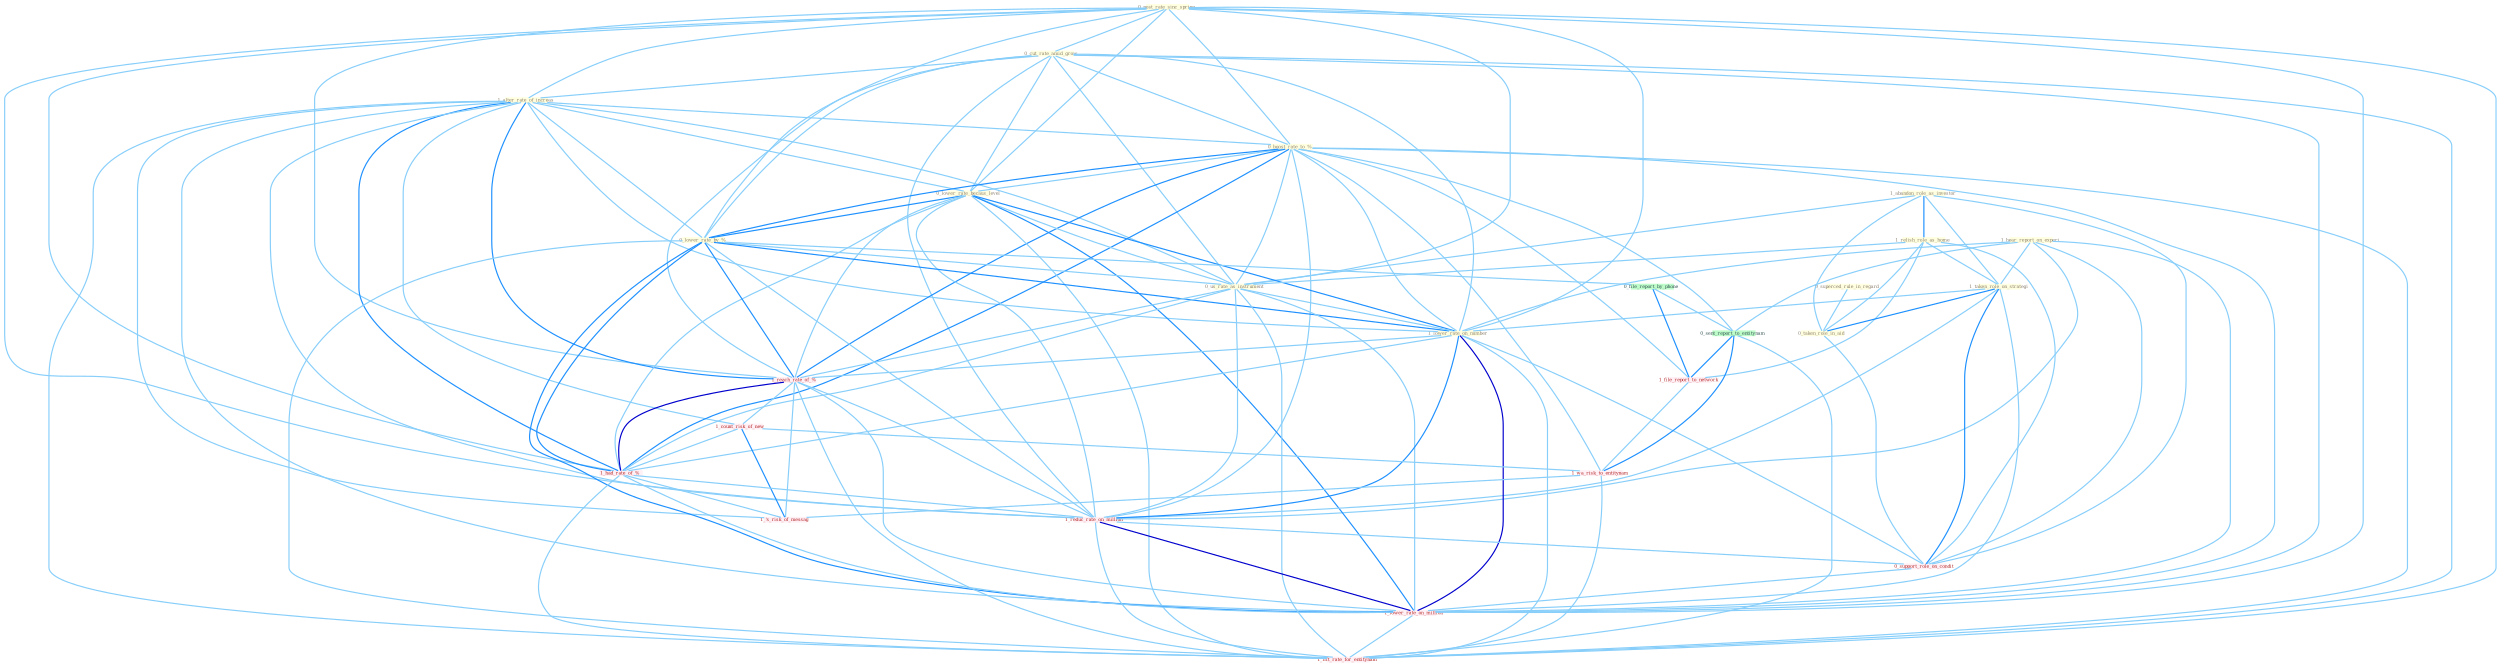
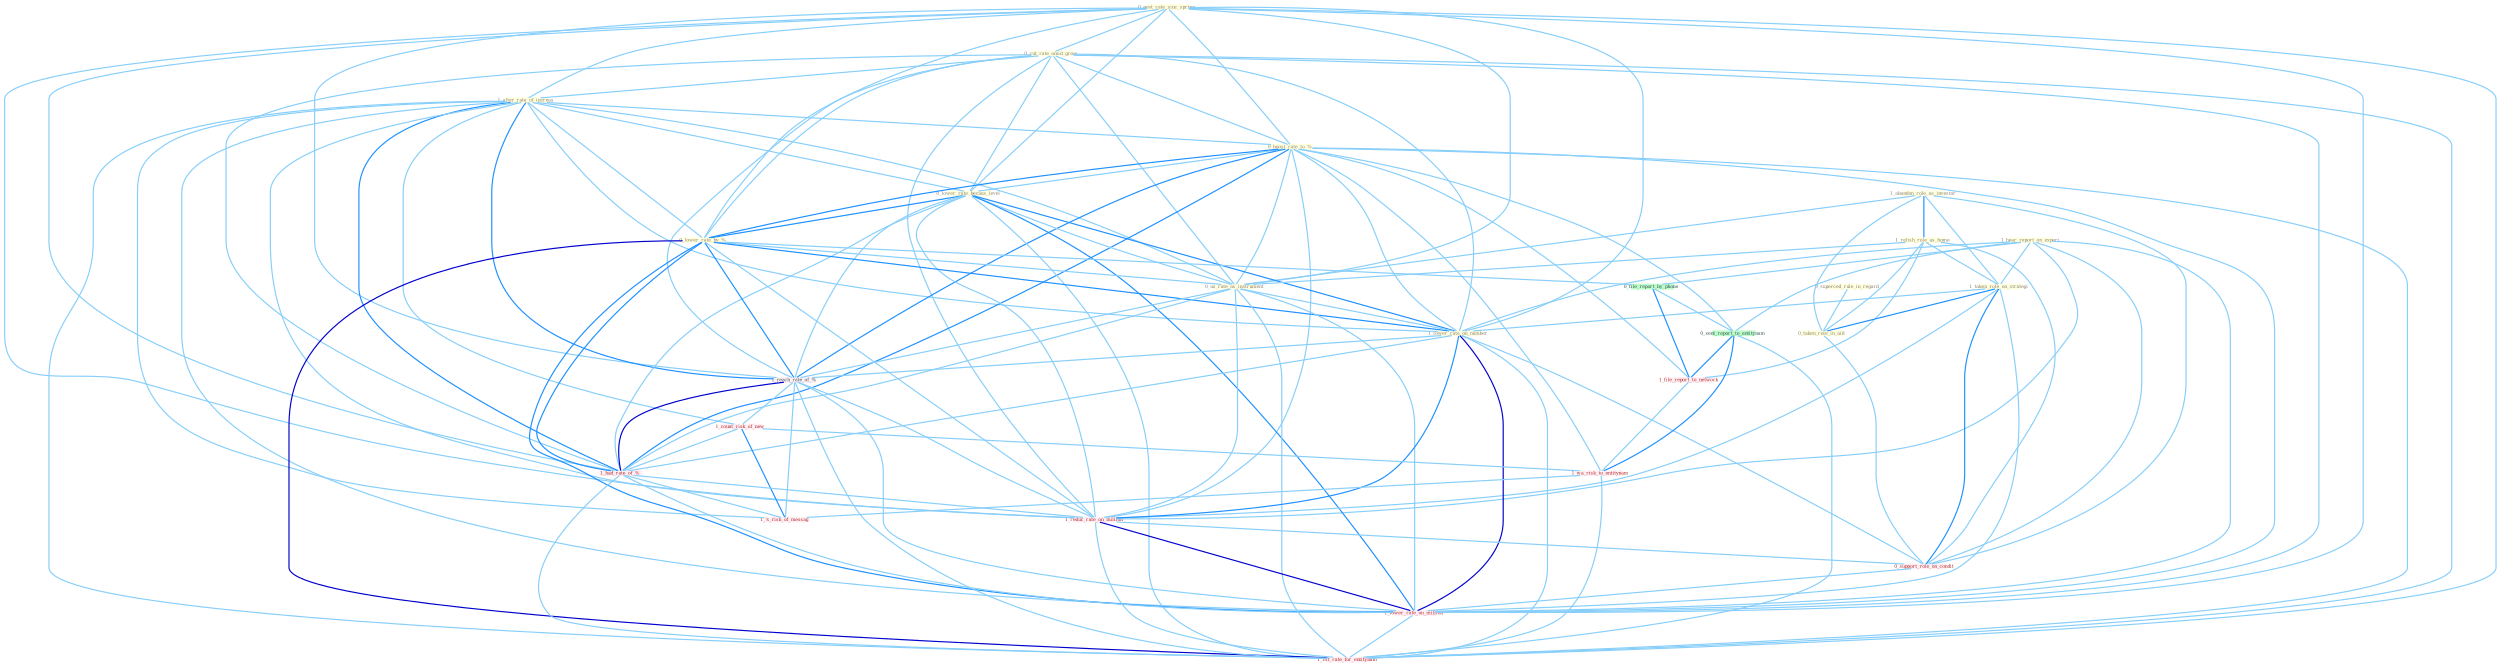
none -> (342, 95)
none -> (1842, 263)
(795, 380) -> (795, 380)
(496, 610) -> (496, 610)
